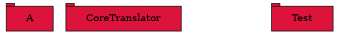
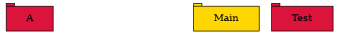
(124, 19) -> none
none -> (226, 19)
